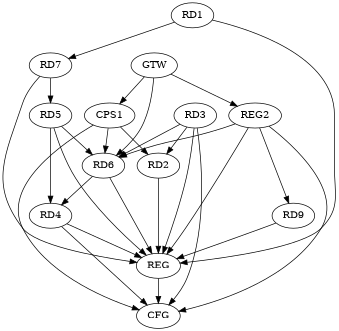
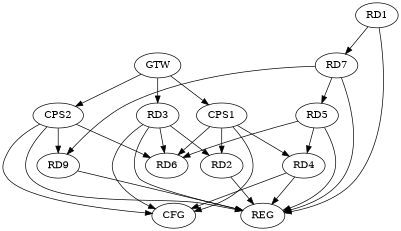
none -> (191, 82)
(255, 116) -> (58, 116)
(145, 118) -> (158, 87)
(78, 190) -> (260, 139)
(129, 213) -> none
(158, 287) -> none
